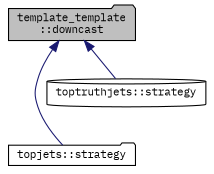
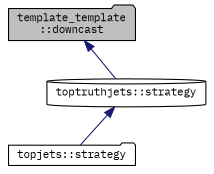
(36, 99) -> (94, 130)
